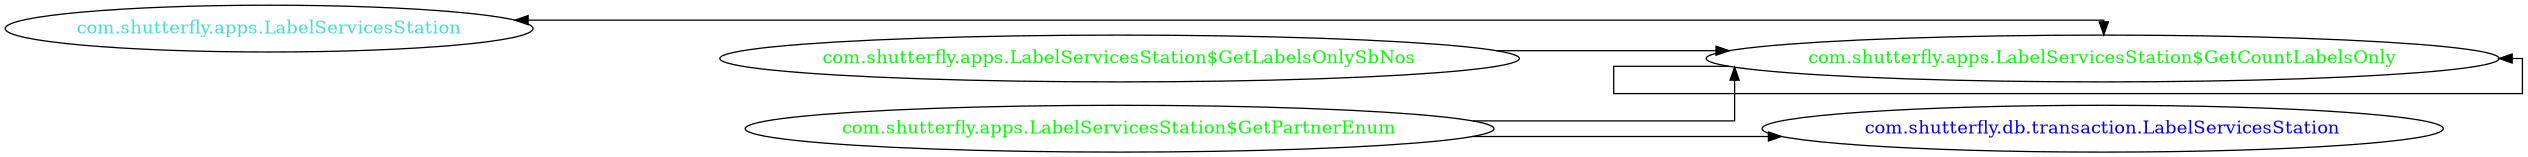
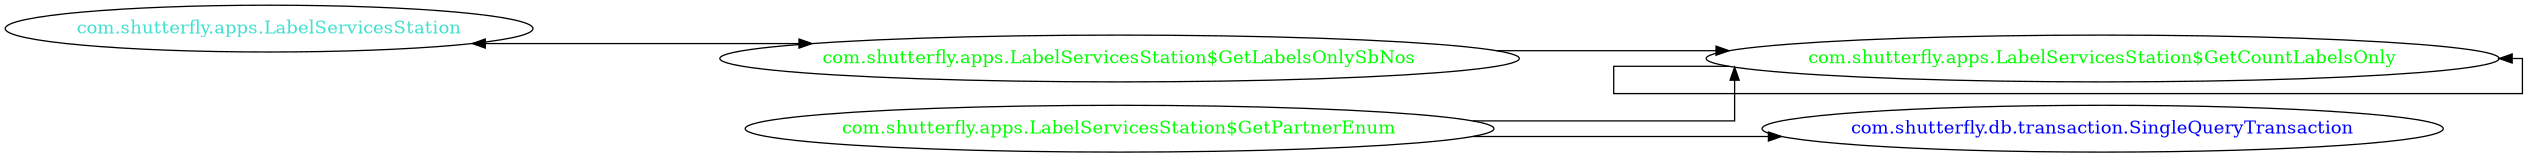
(1317, 20) -> (642, 44)
(2103, 129) -> (2103, 129)
